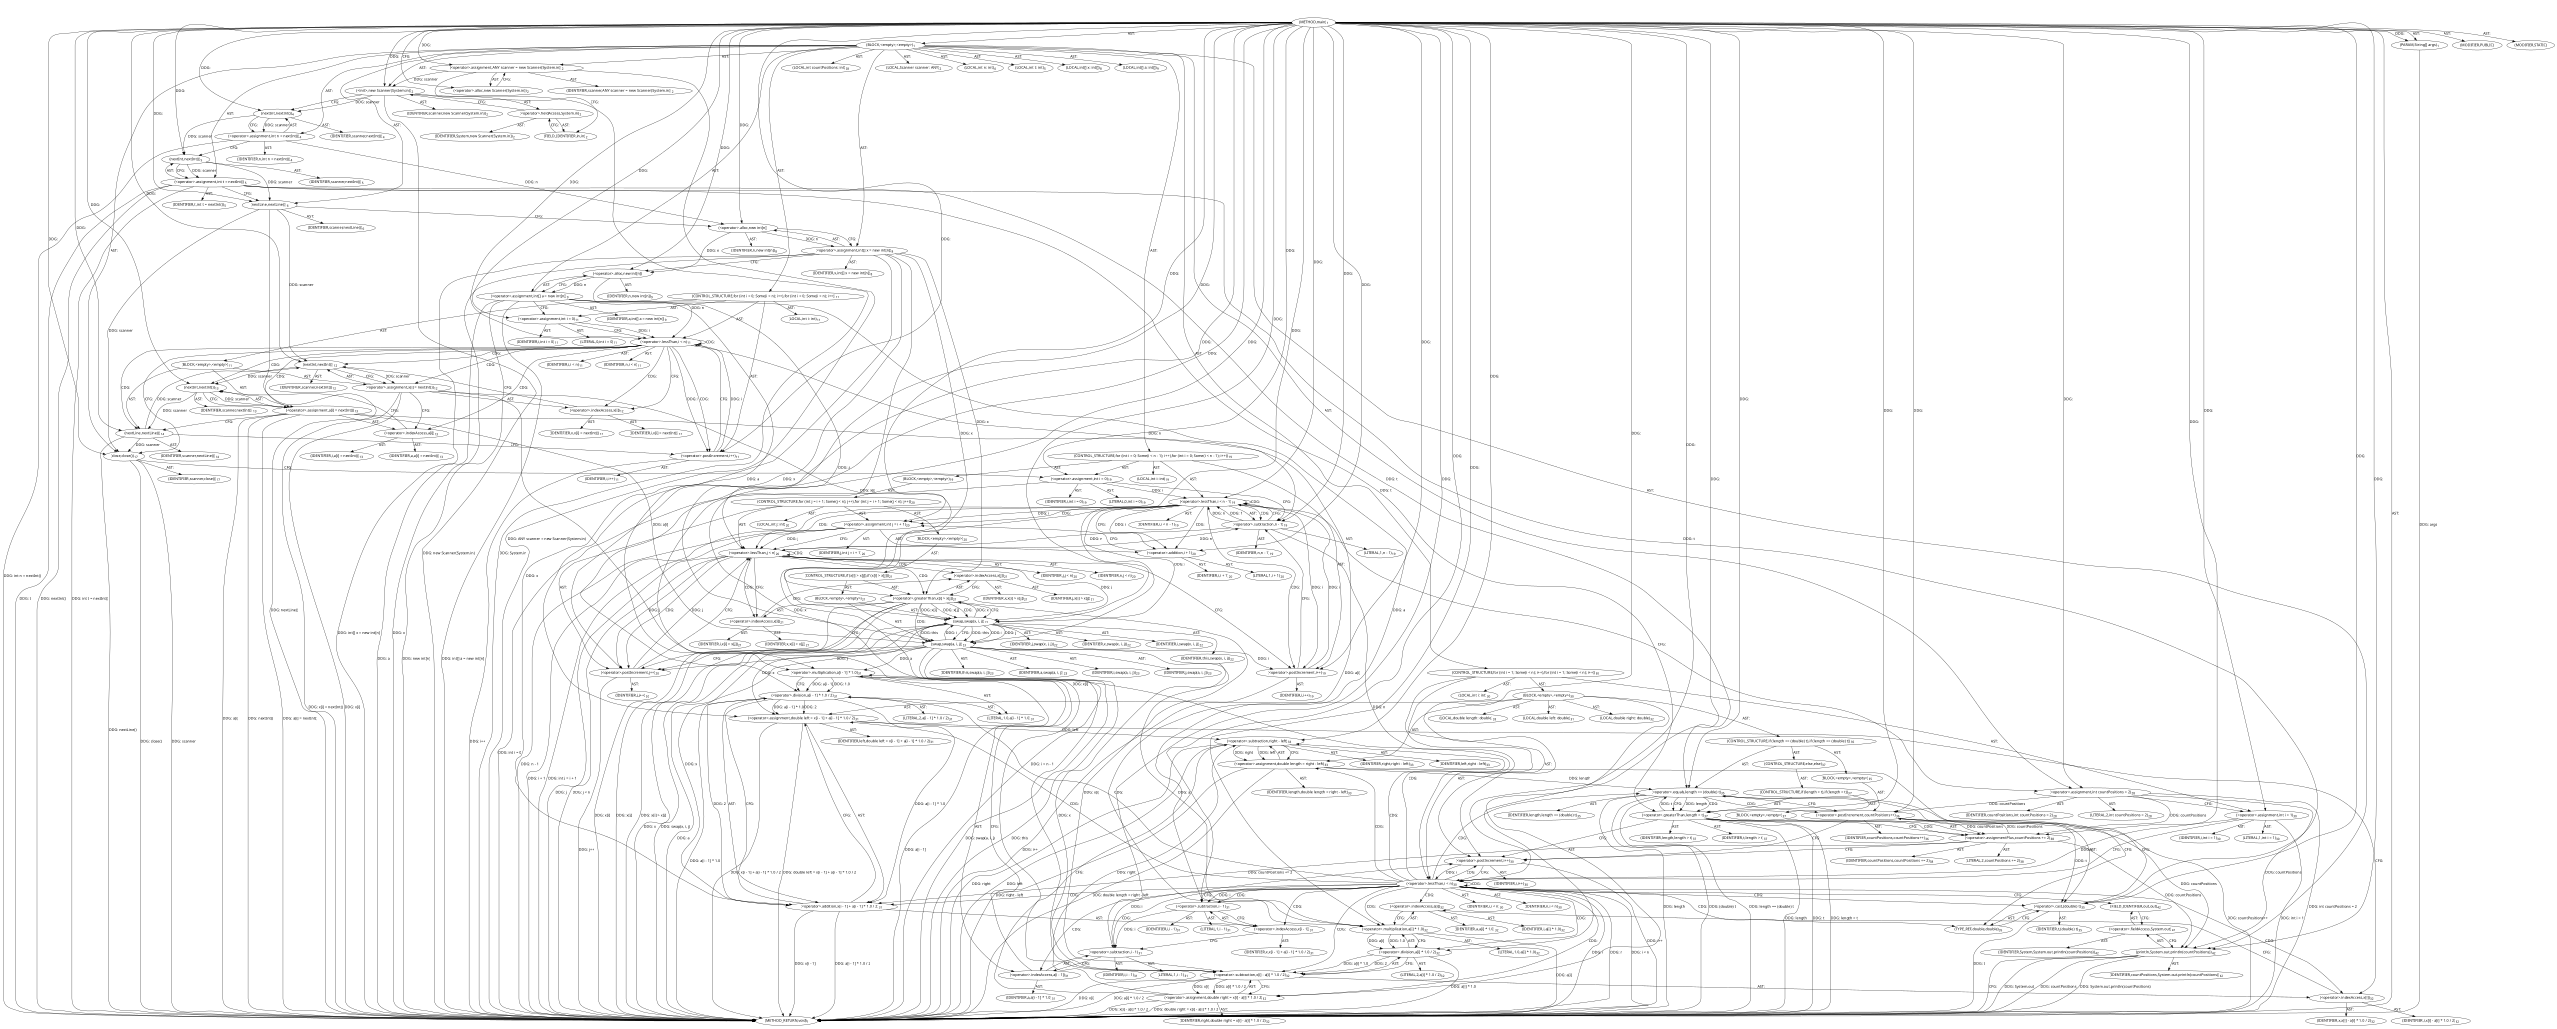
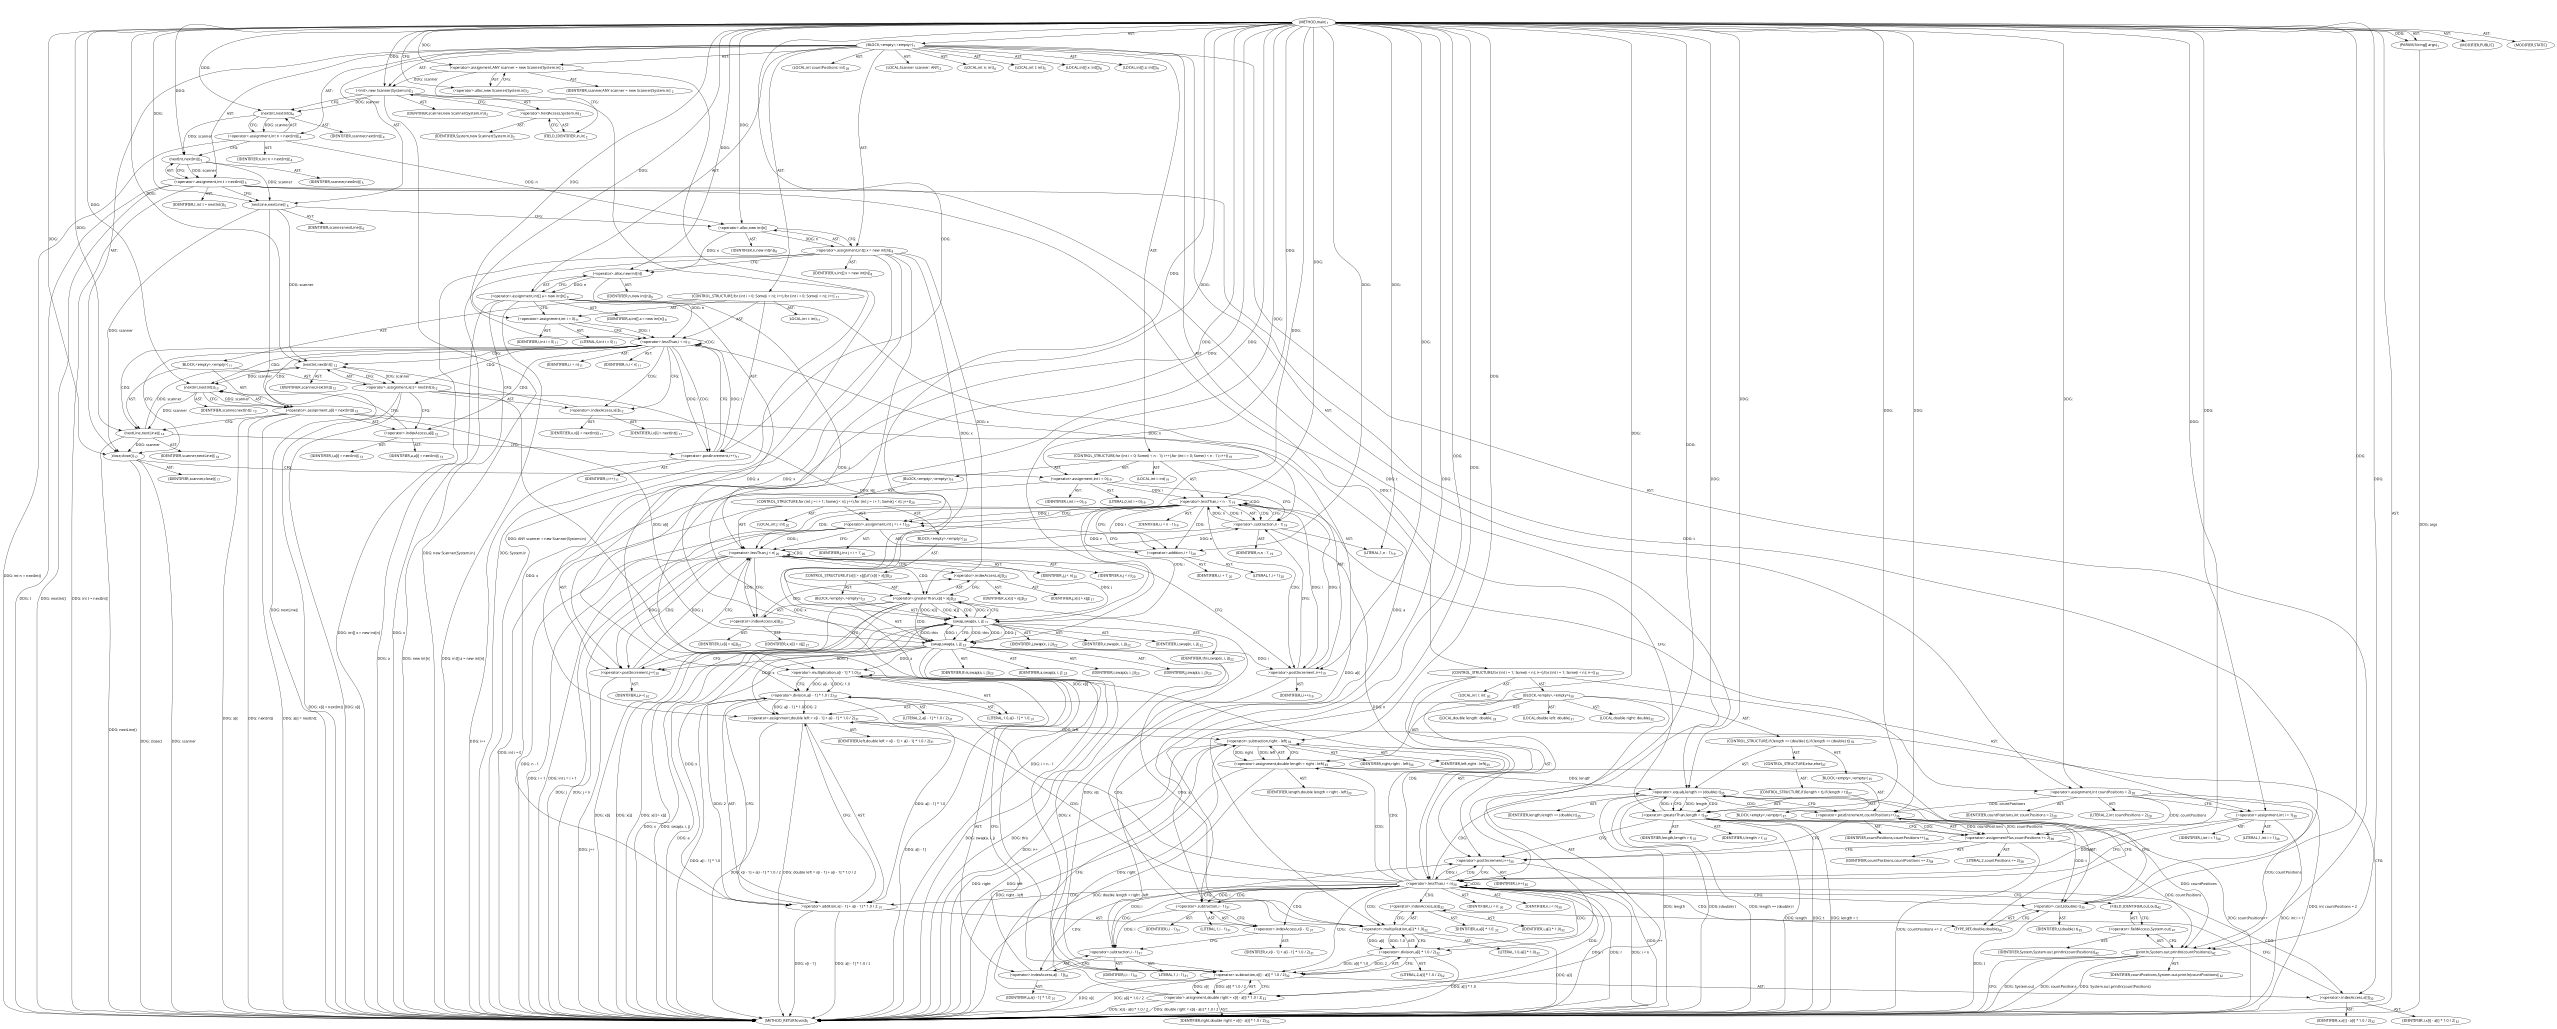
(1344, 281) -> (1392, 264)
(1424, 857) -> (1495, 1014)
